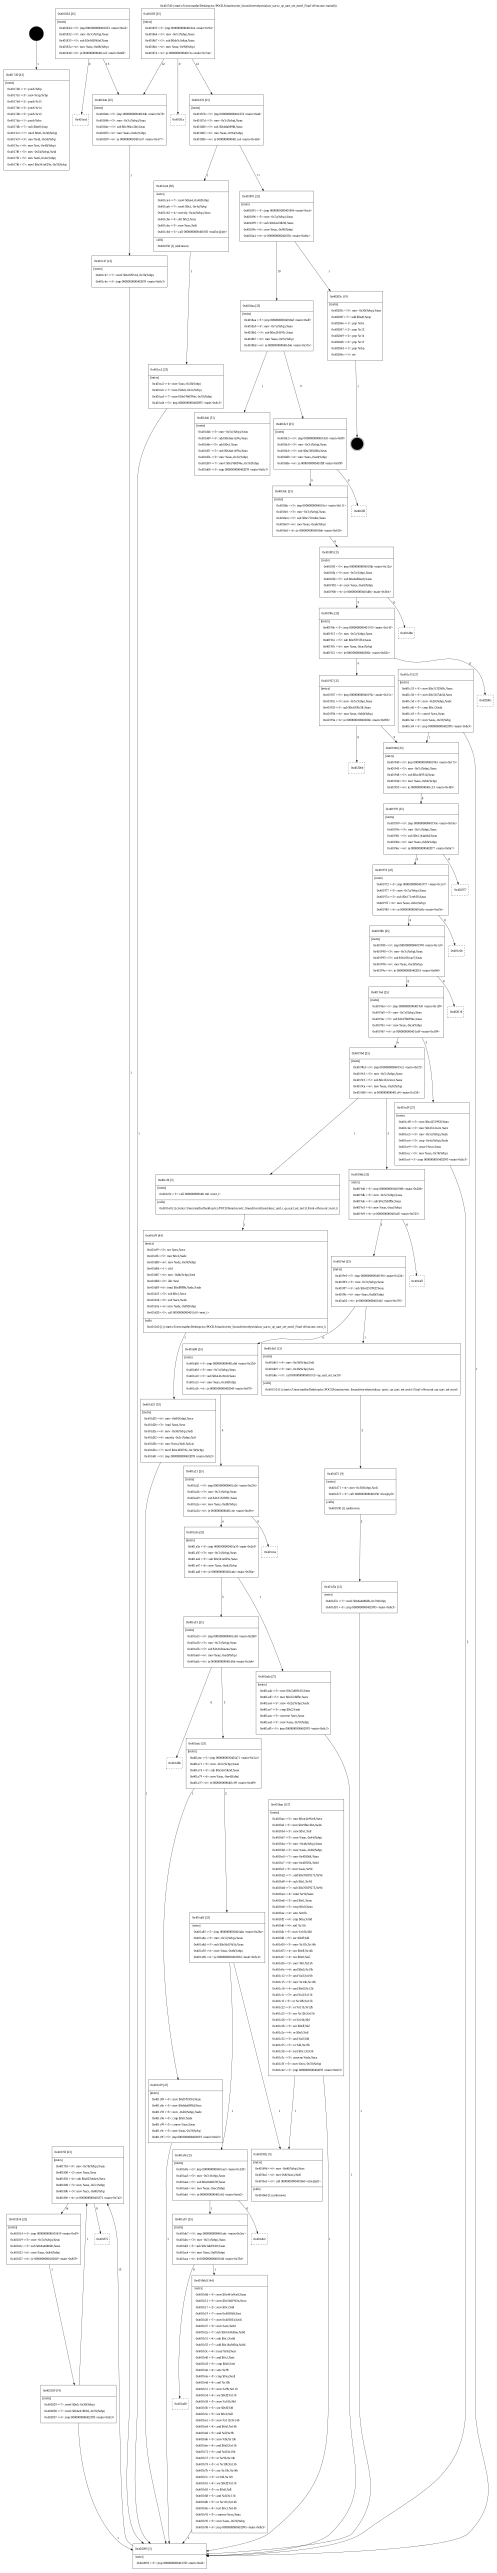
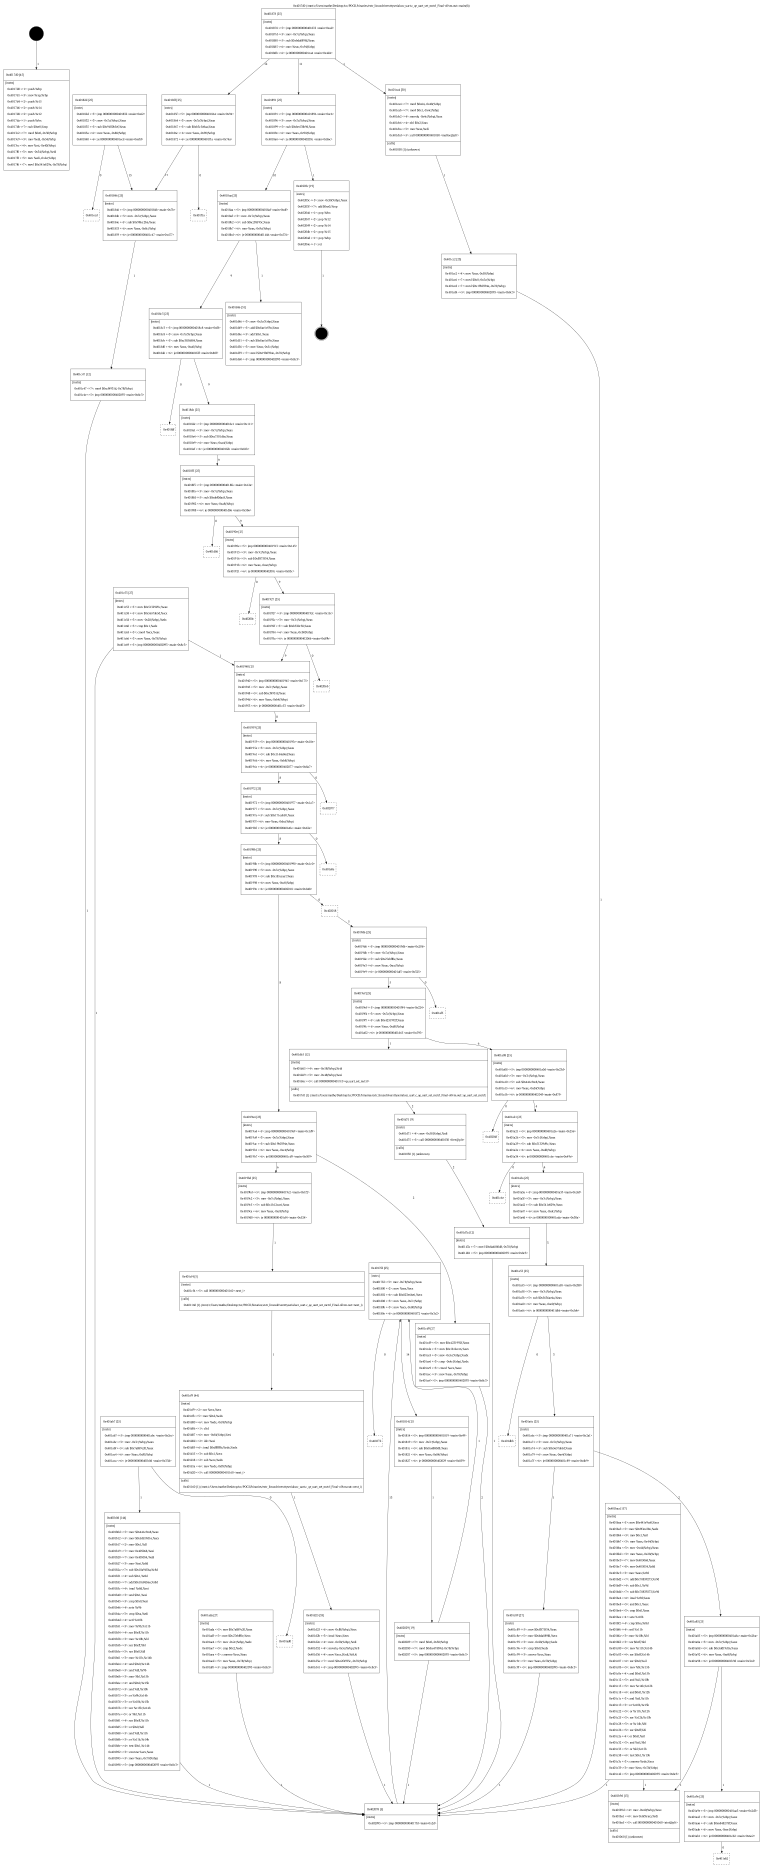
(202, 76) -> (249, 76)
(387, 1133) -> (344, 921)
none -> (491, 1137)
(263, 1622) -> none
(210, 2206) -> none
